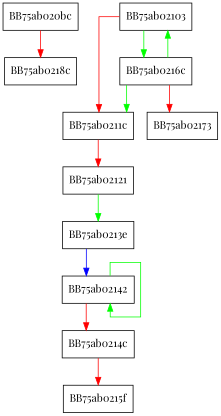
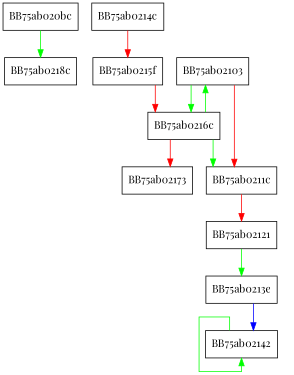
(41, 40) -> (41, 40)
none -> (155, 95)
(86, 313) -> none
